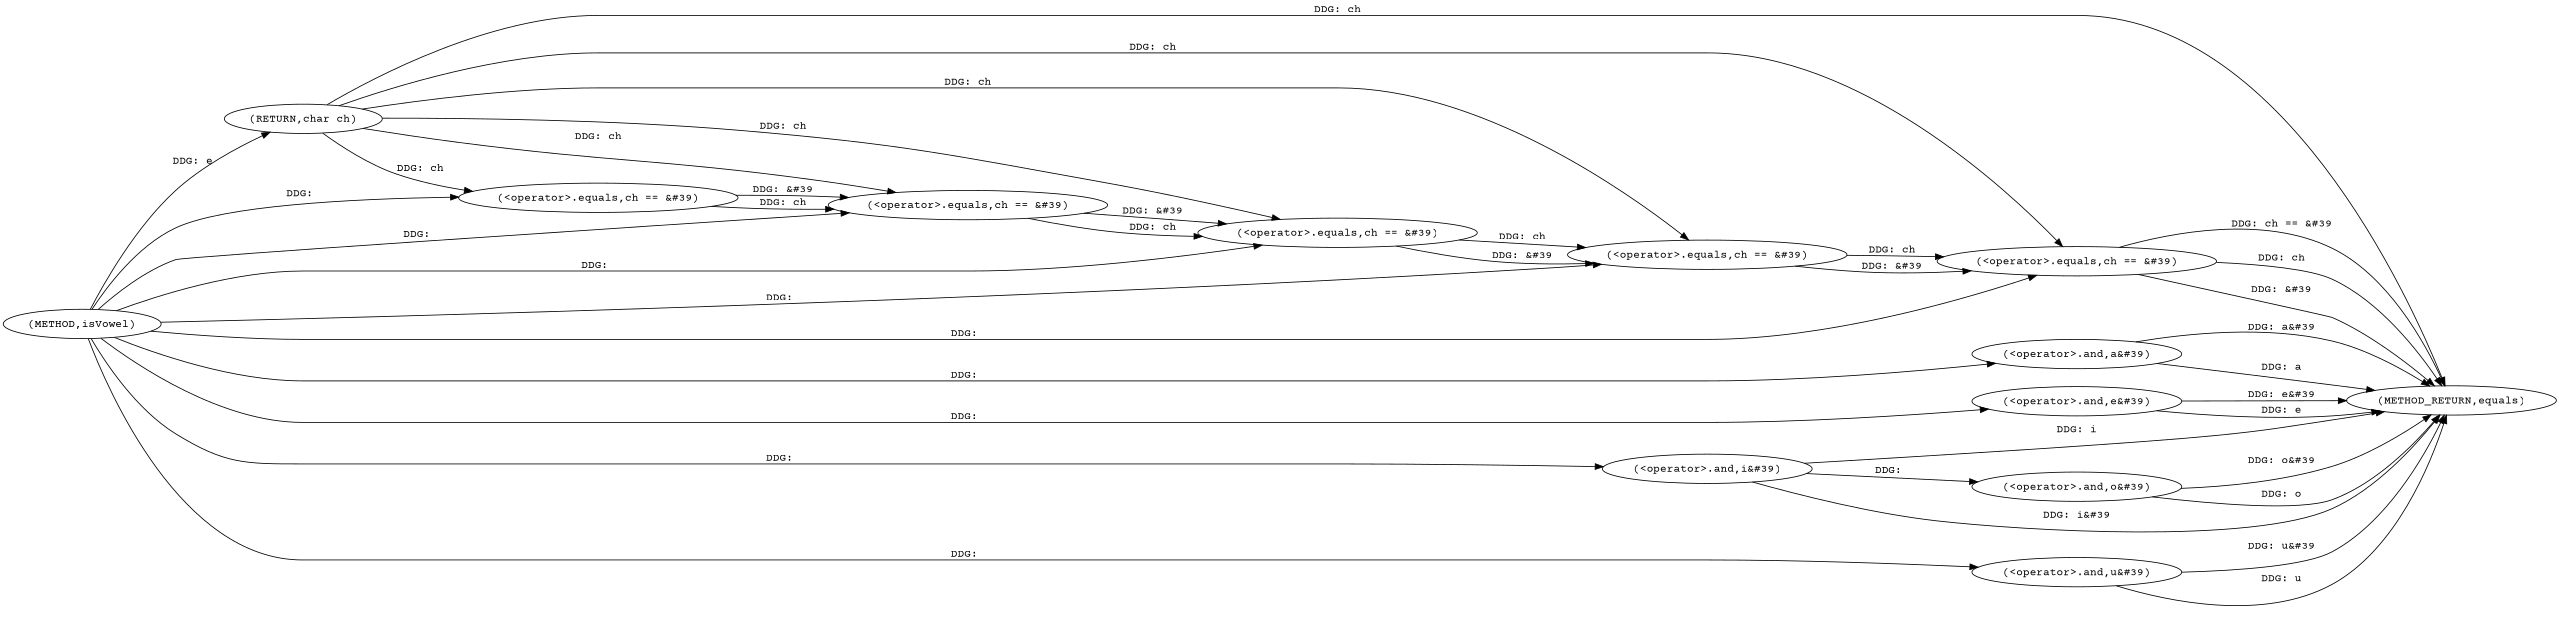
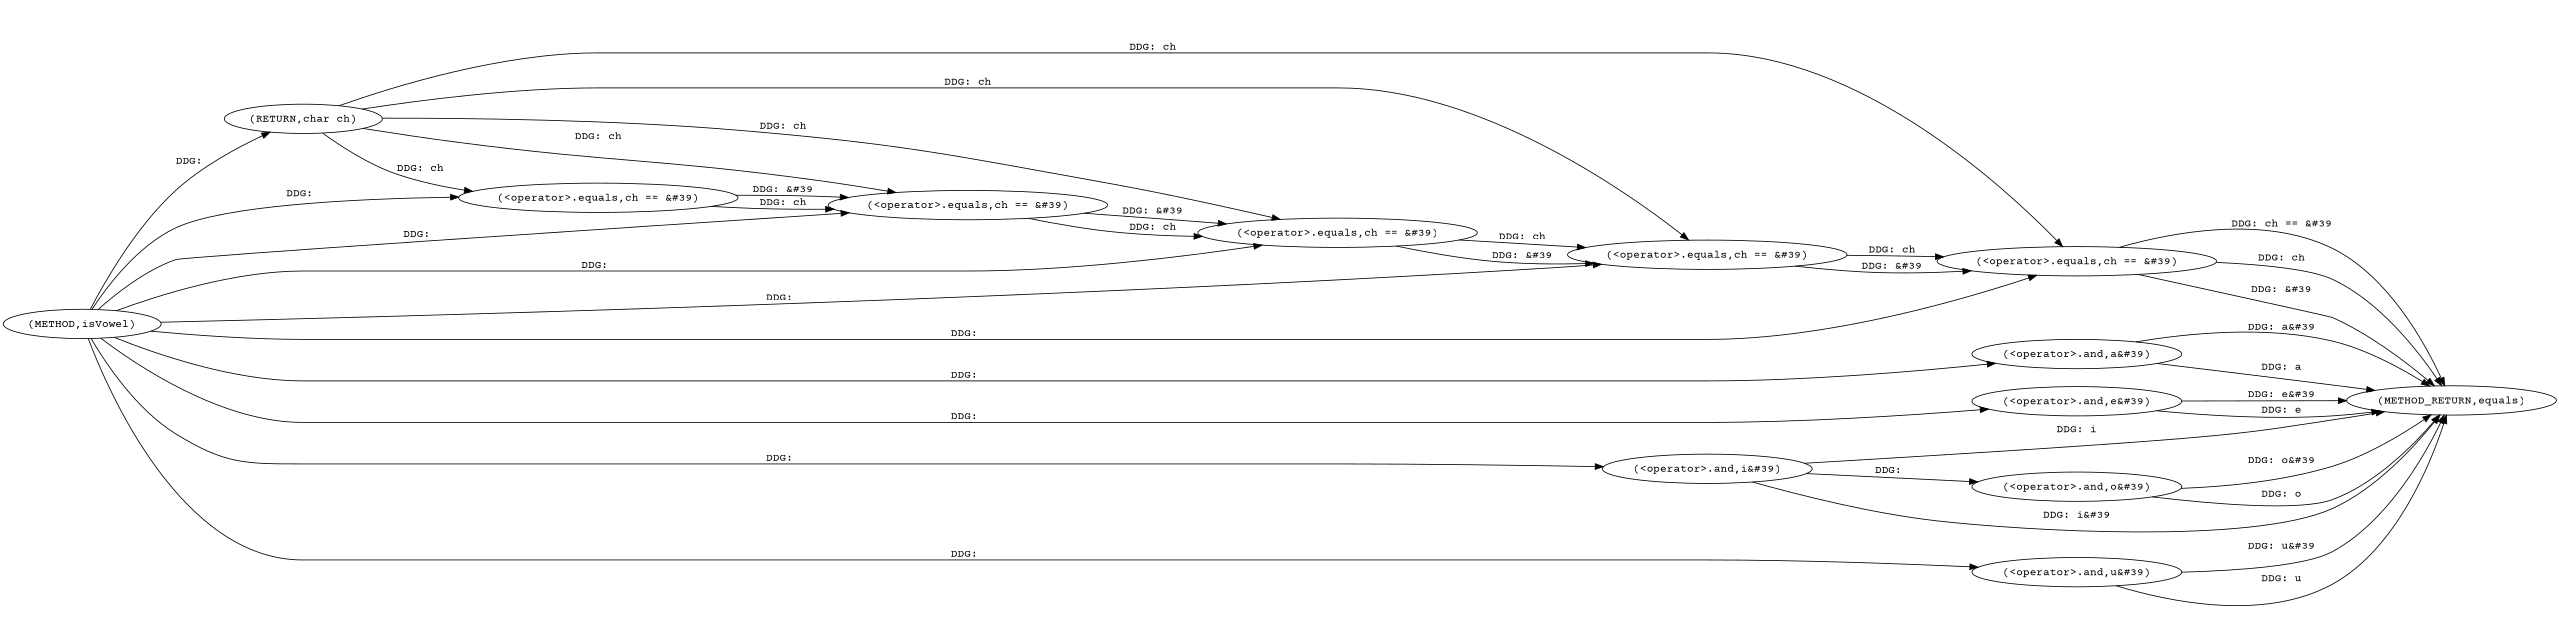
(1465, 15) -> none
(193, 161) -> (193, 161)
